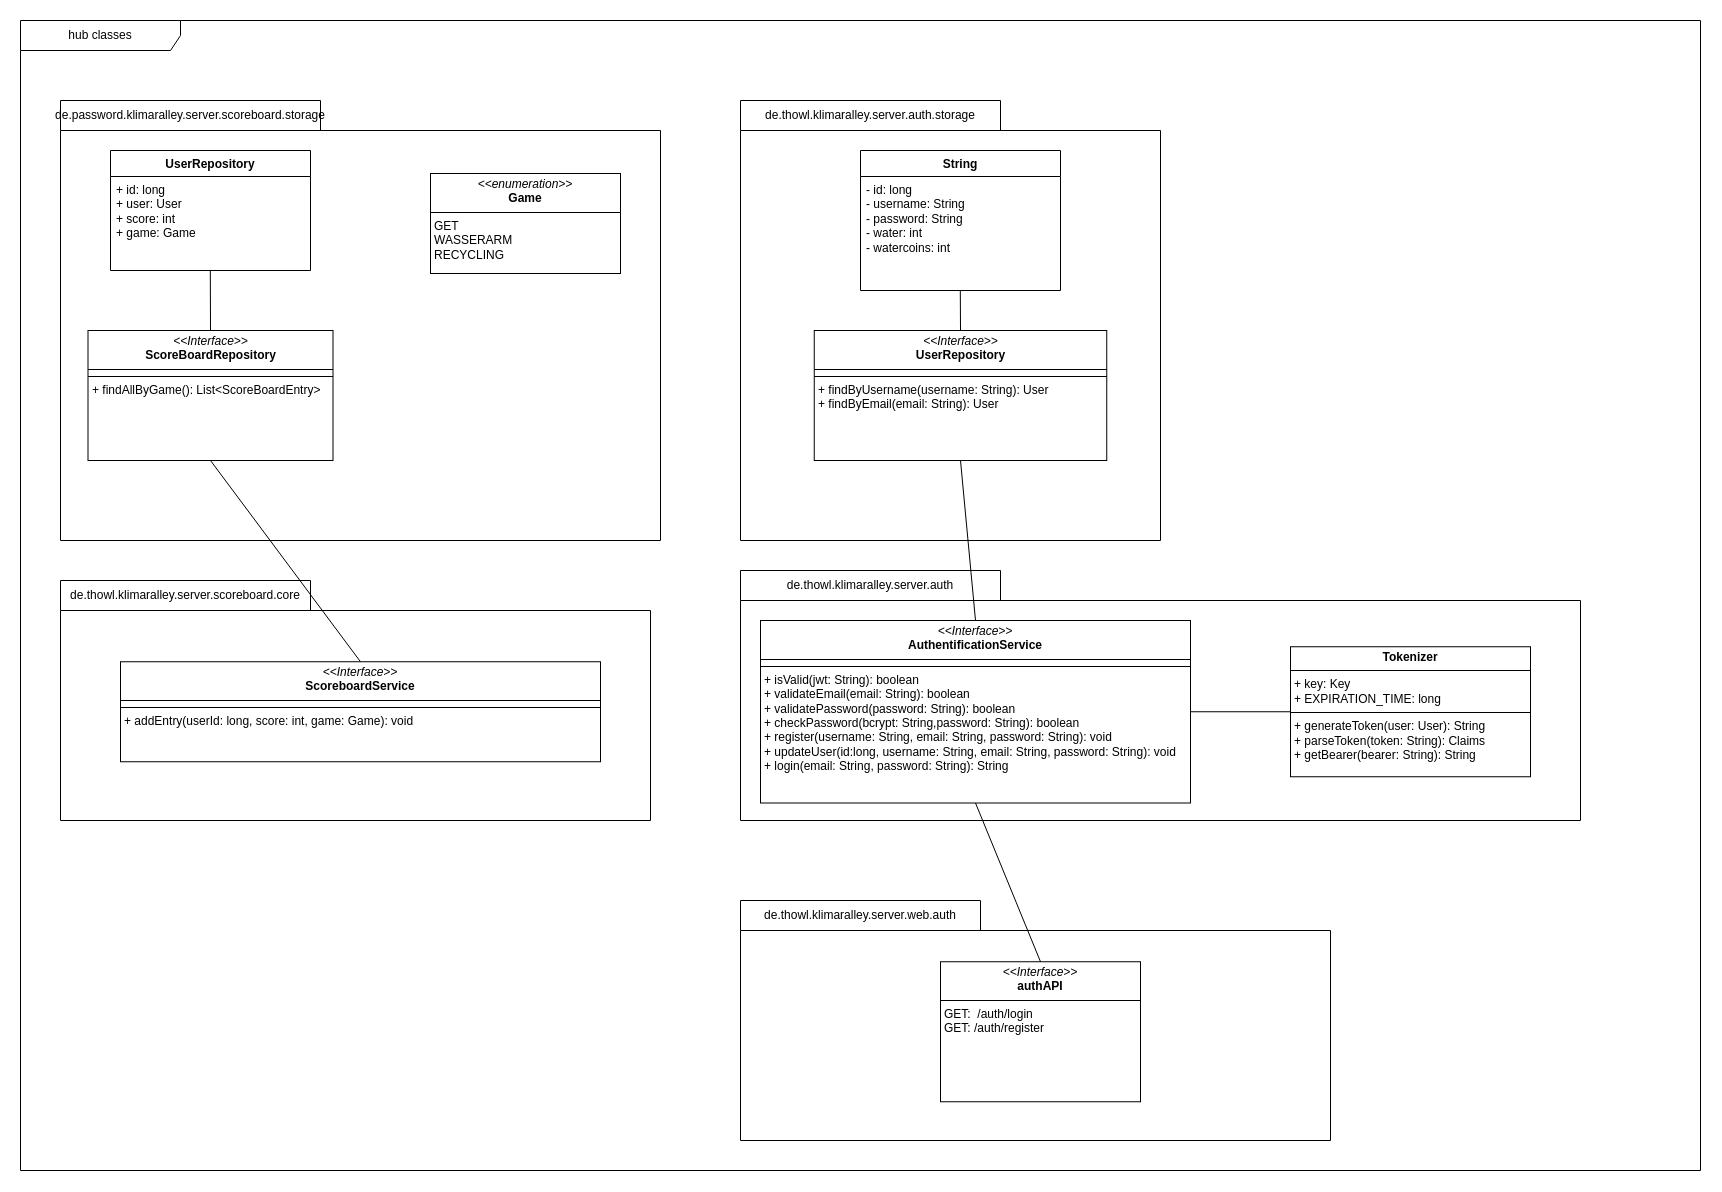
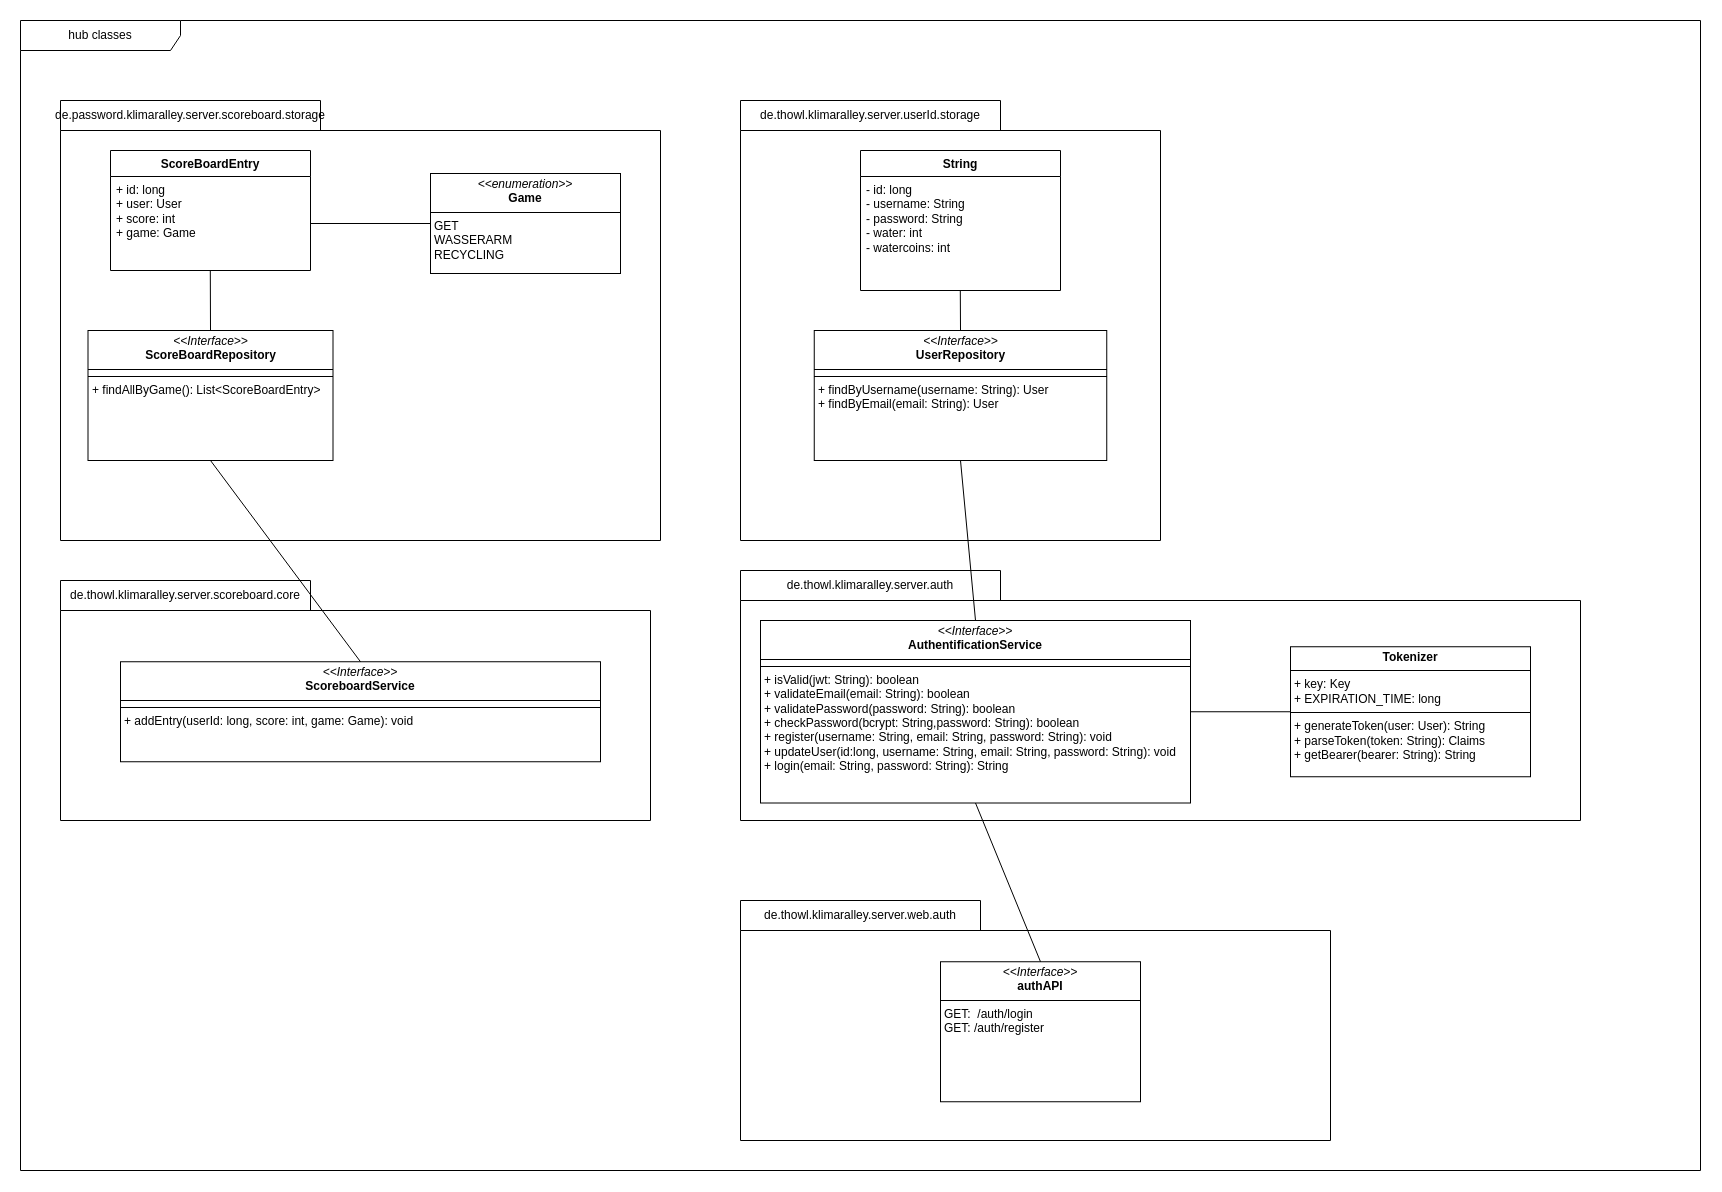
(871, 116) -> (871, 116)
(211, 165) -> (211, 165)
none -> (371, 224)
